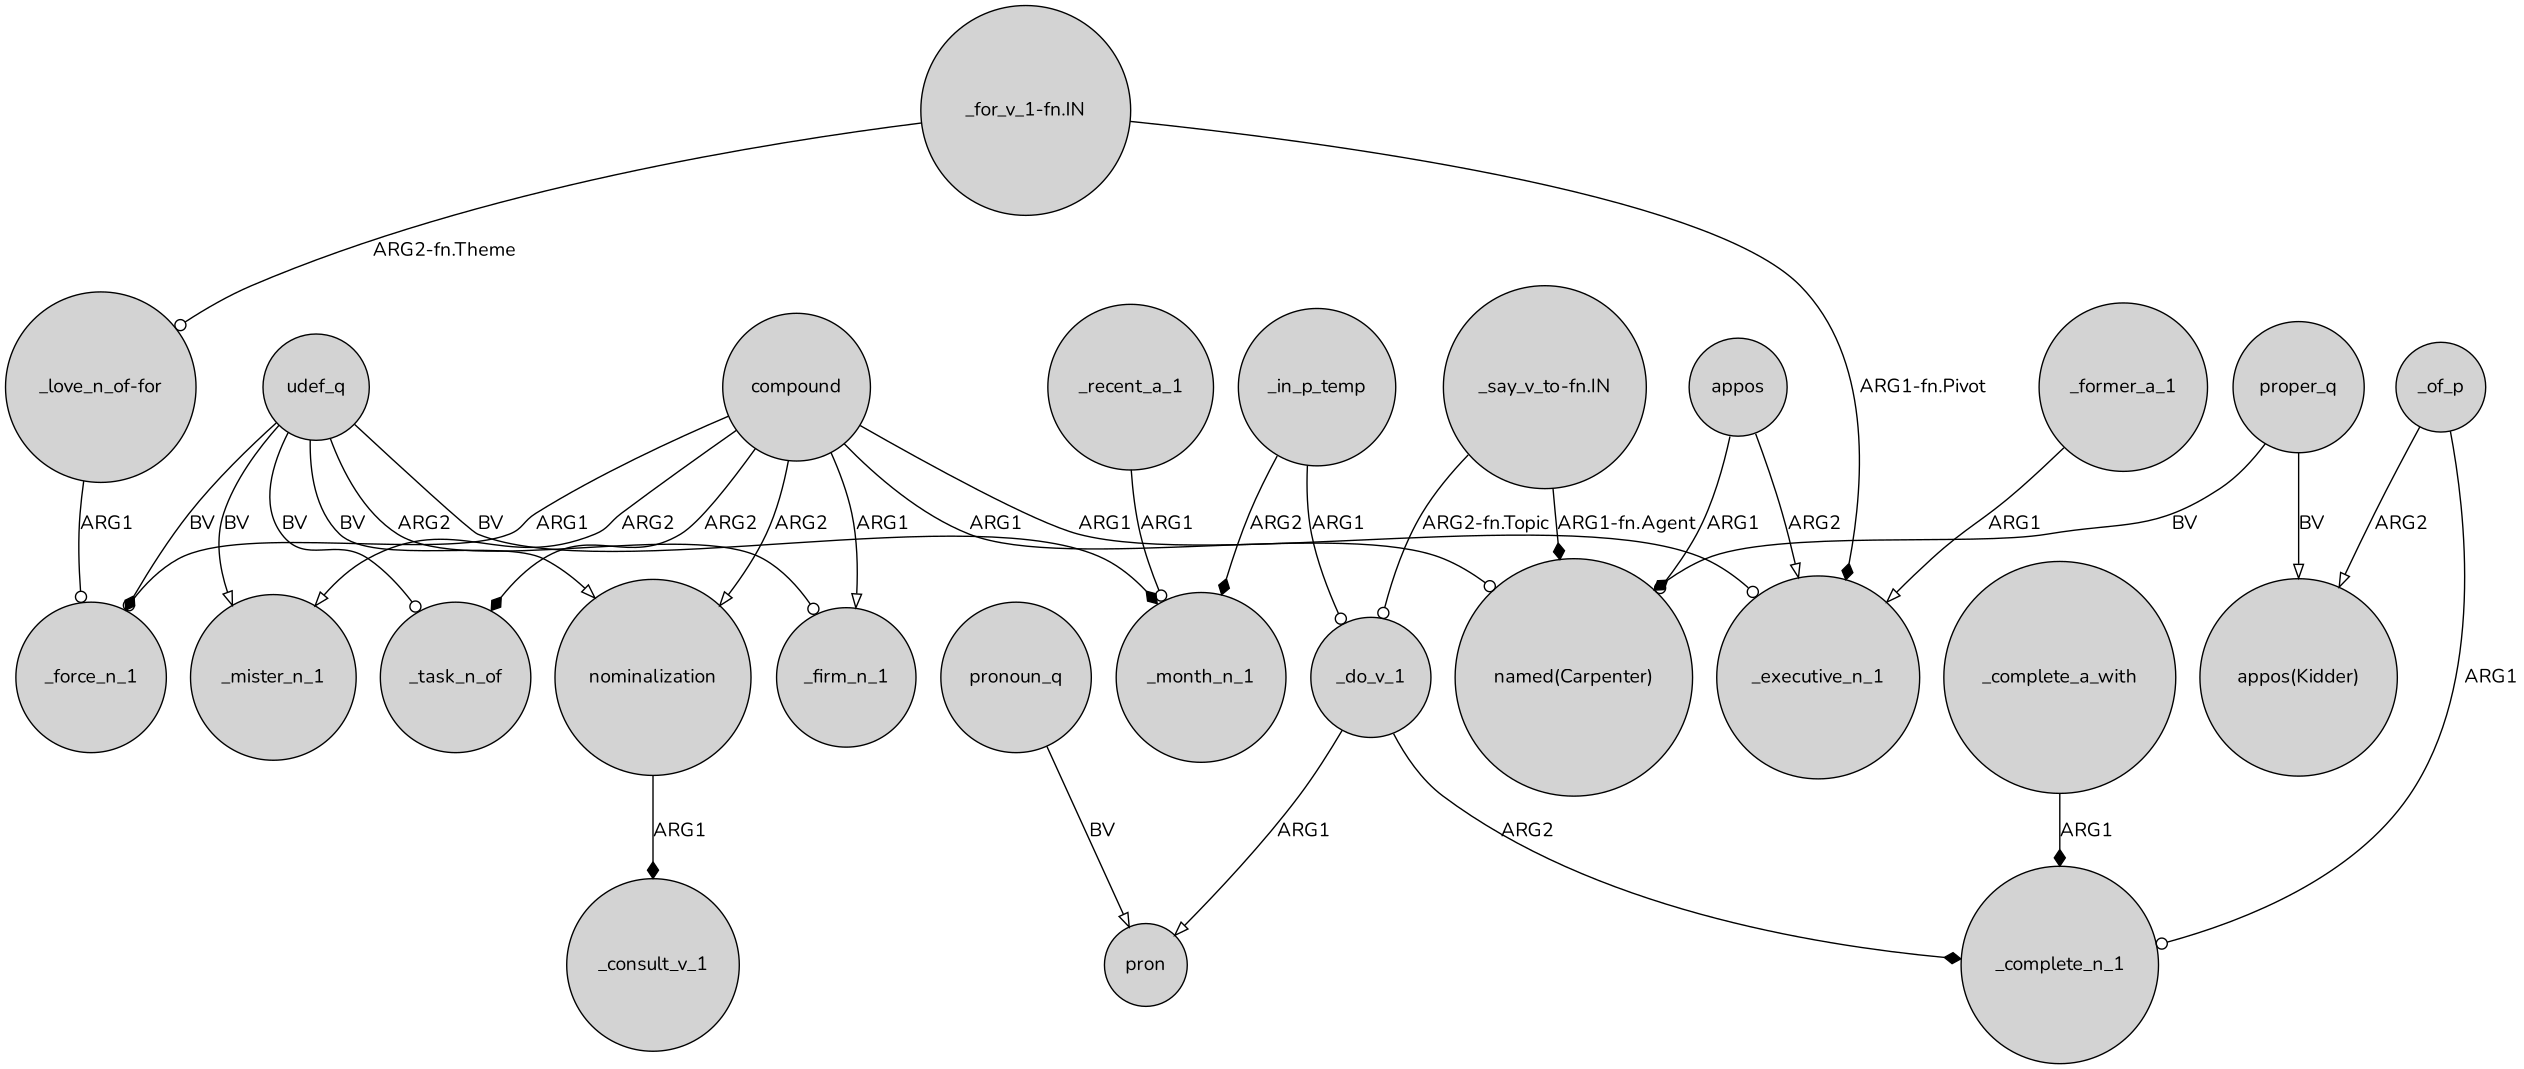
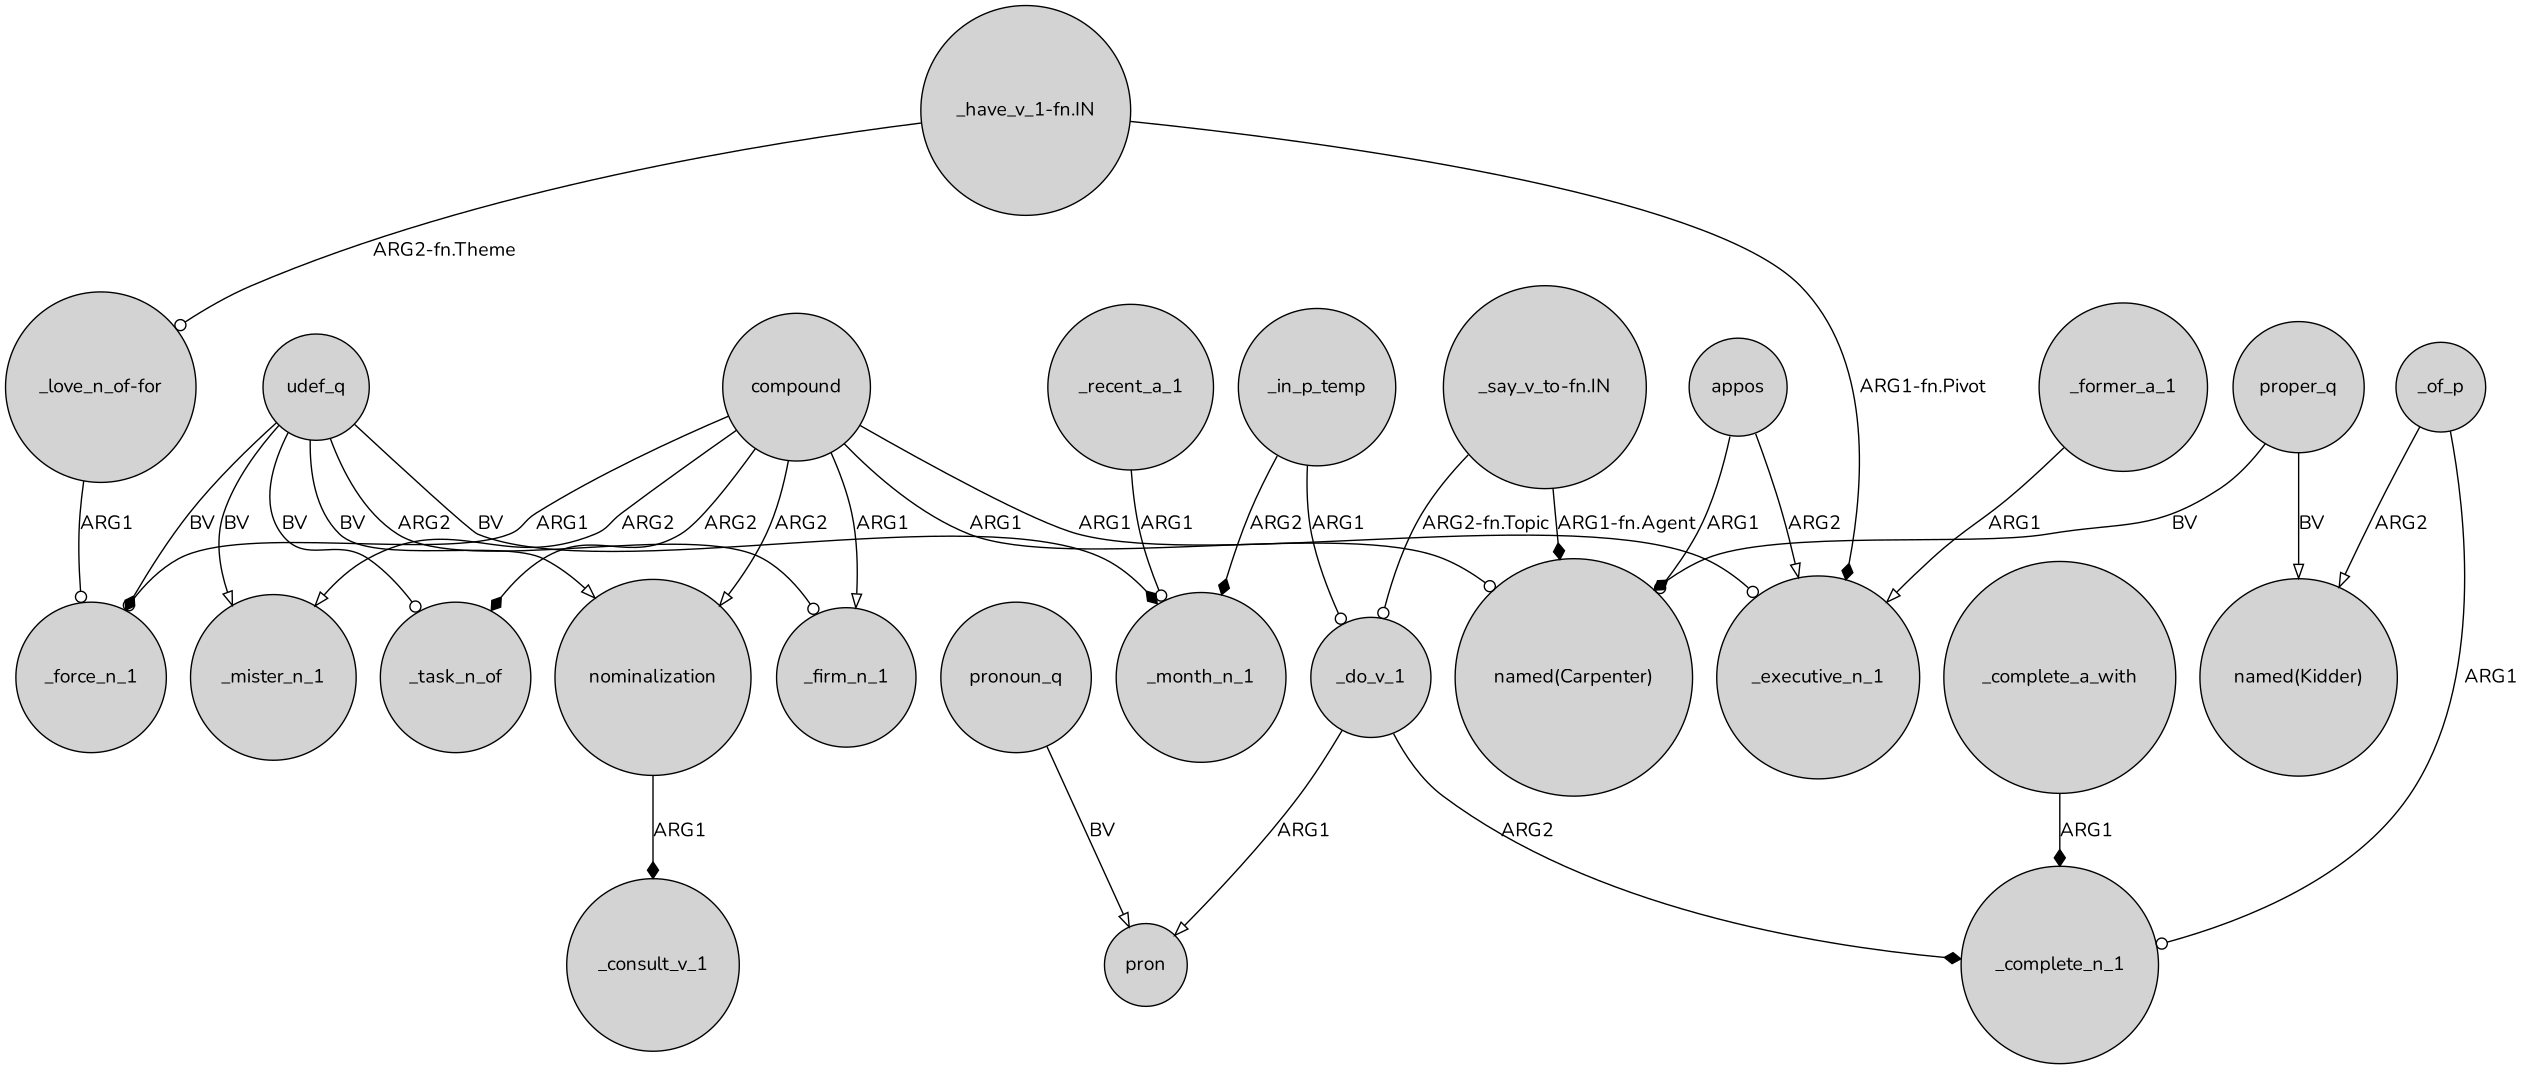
(1026, 110) -> (1026, 110)
(2299, 677) -> (2299, 677)
